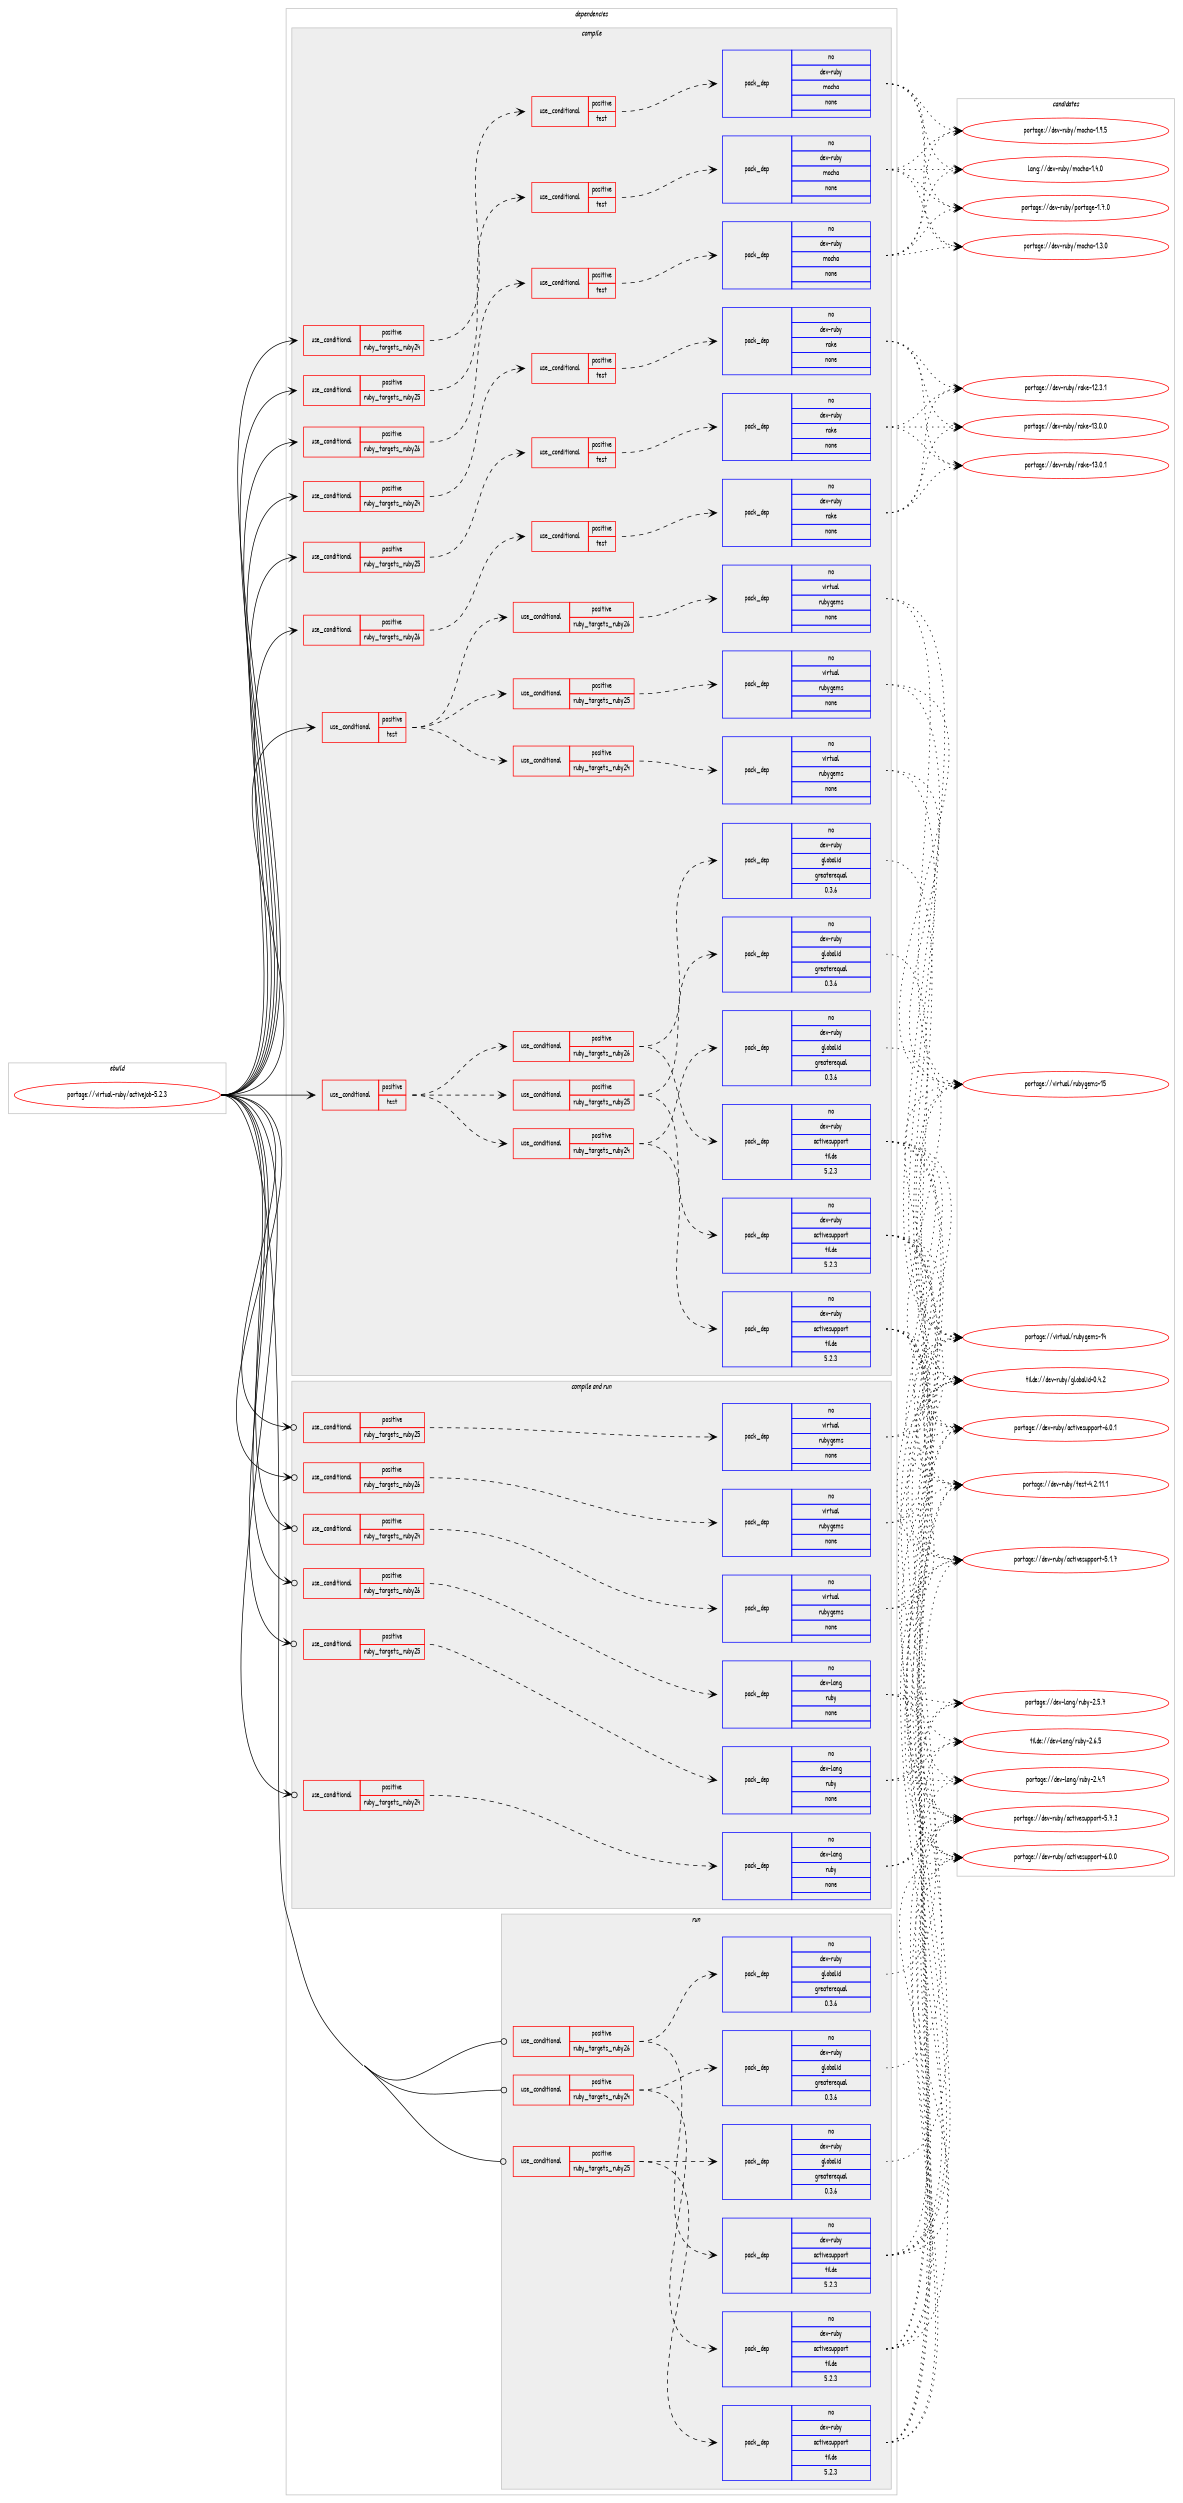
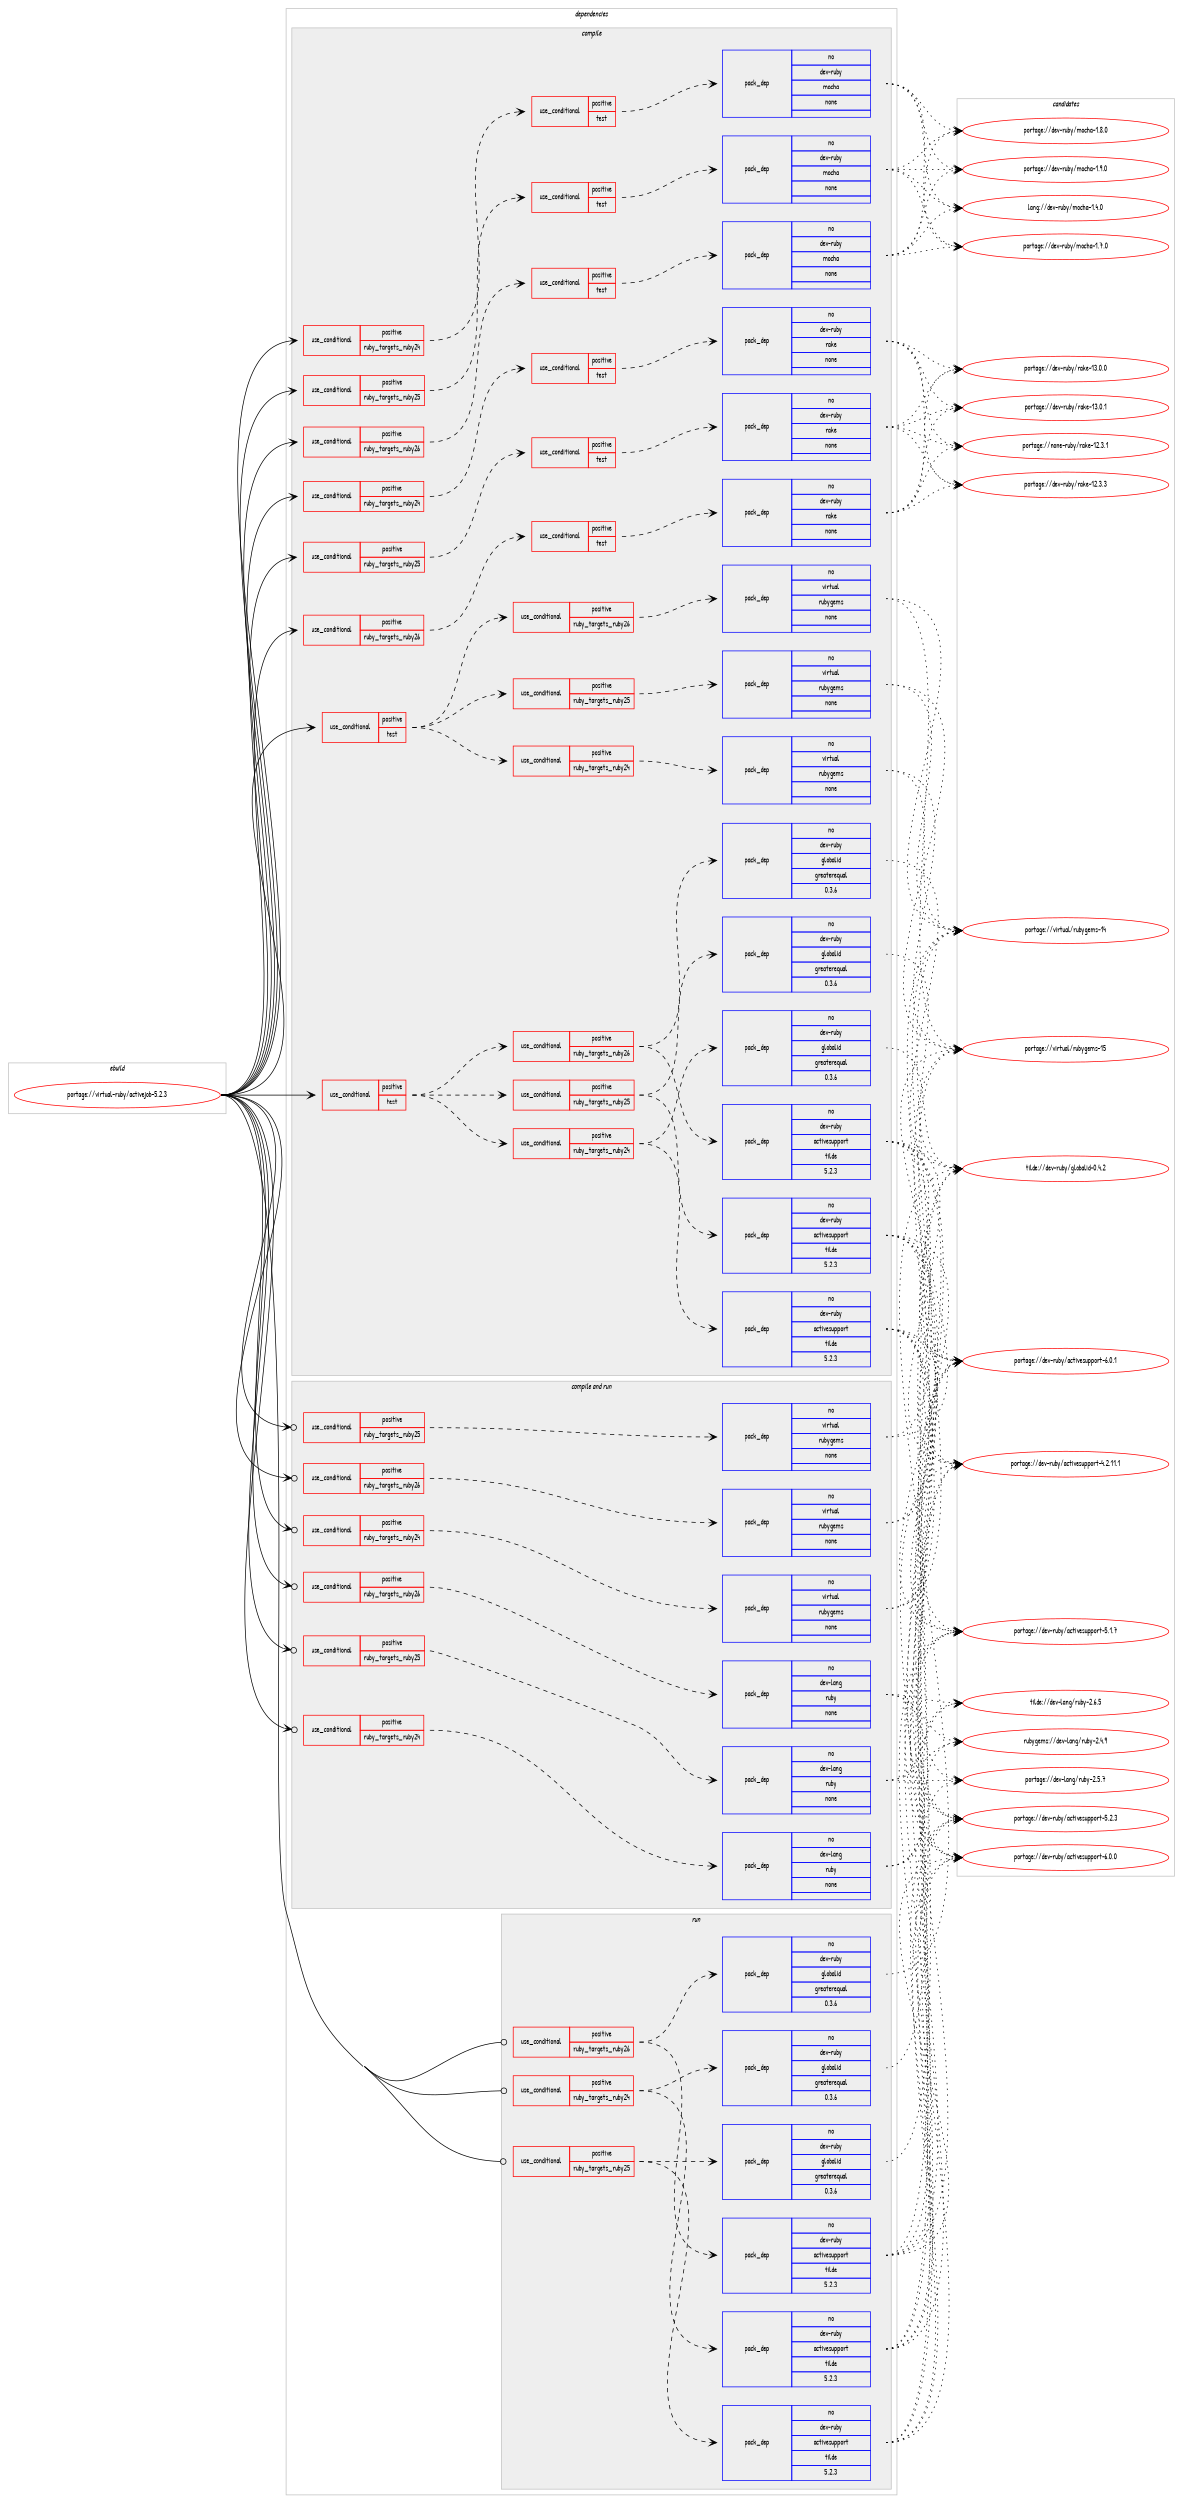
(1066, 131) -> (1066, 170)
(1066, 208) -> (1066, 247)
(1066, 247) -> (1066, 131)
(1066, 388) -> (1066, 446)
none -> (1066, 485)
(1066, 1485) -> (1066, 1464)
(1066, 1780) -> (1066, 1742)
(1066, 1819) -> (1066, 1819)
